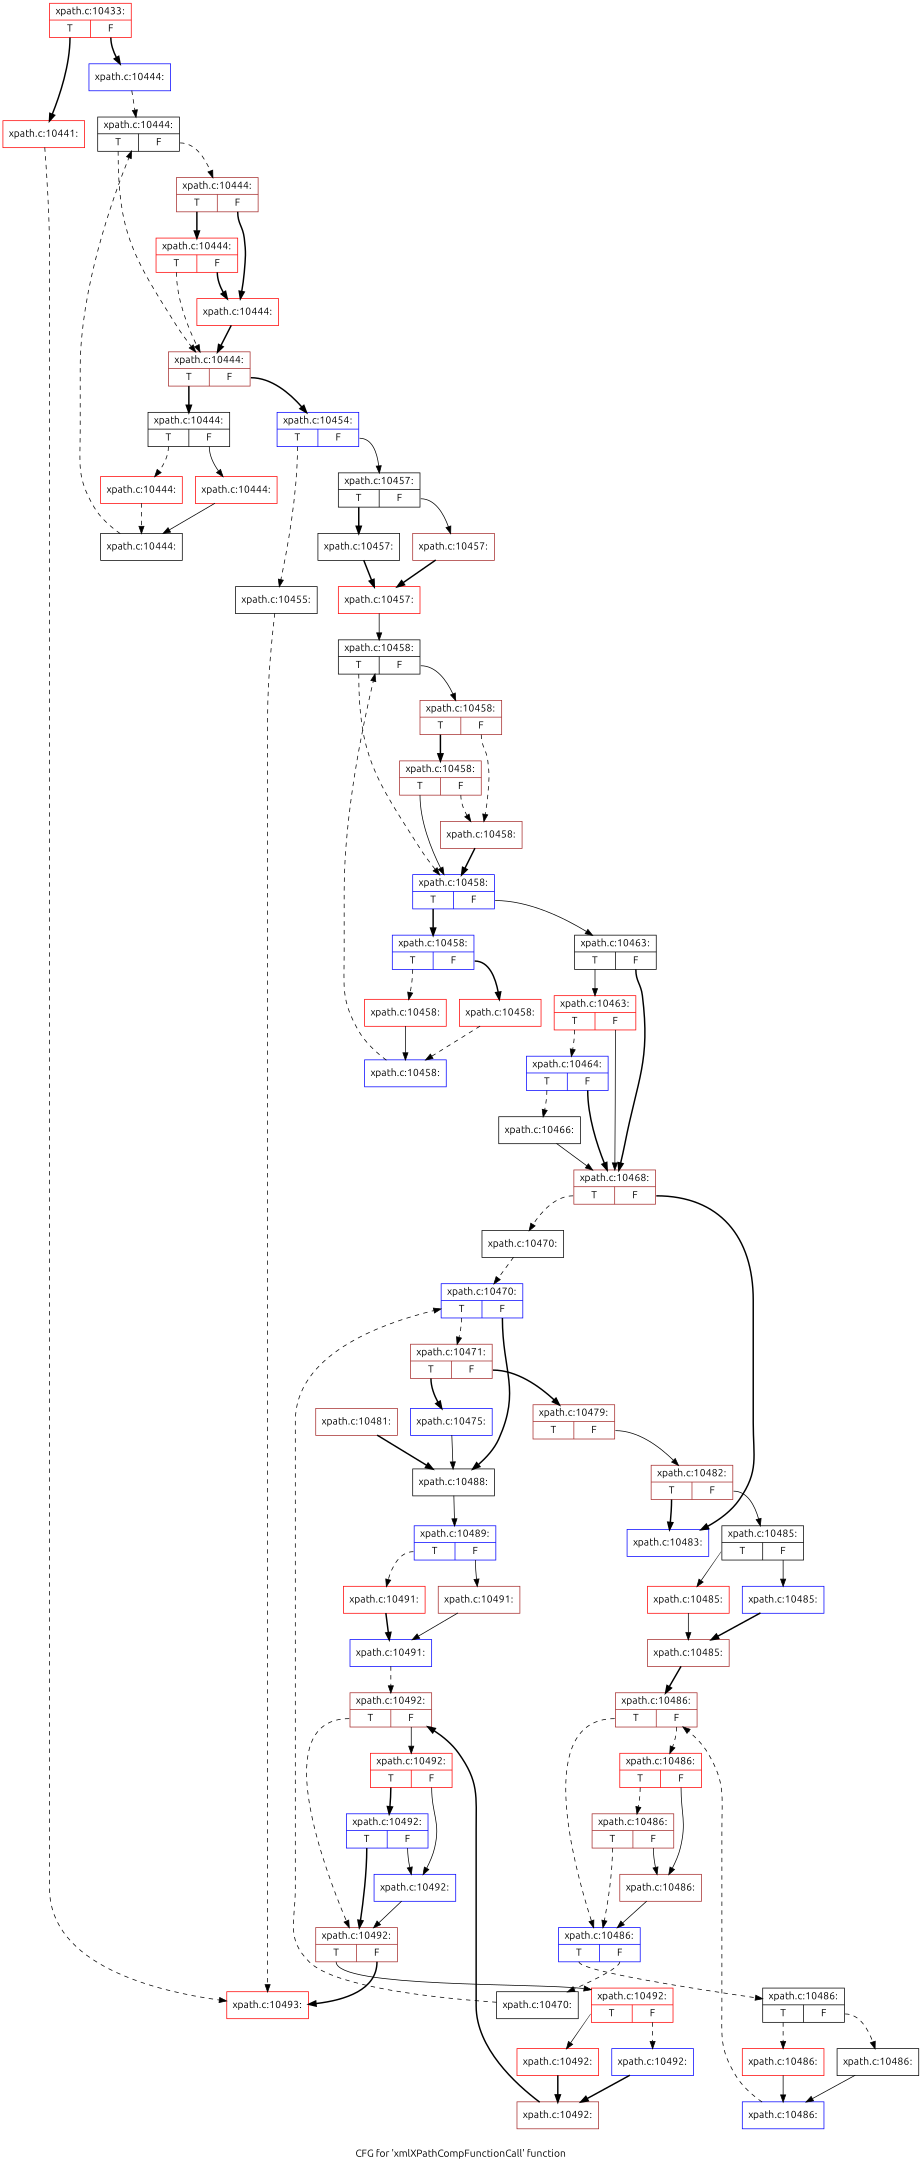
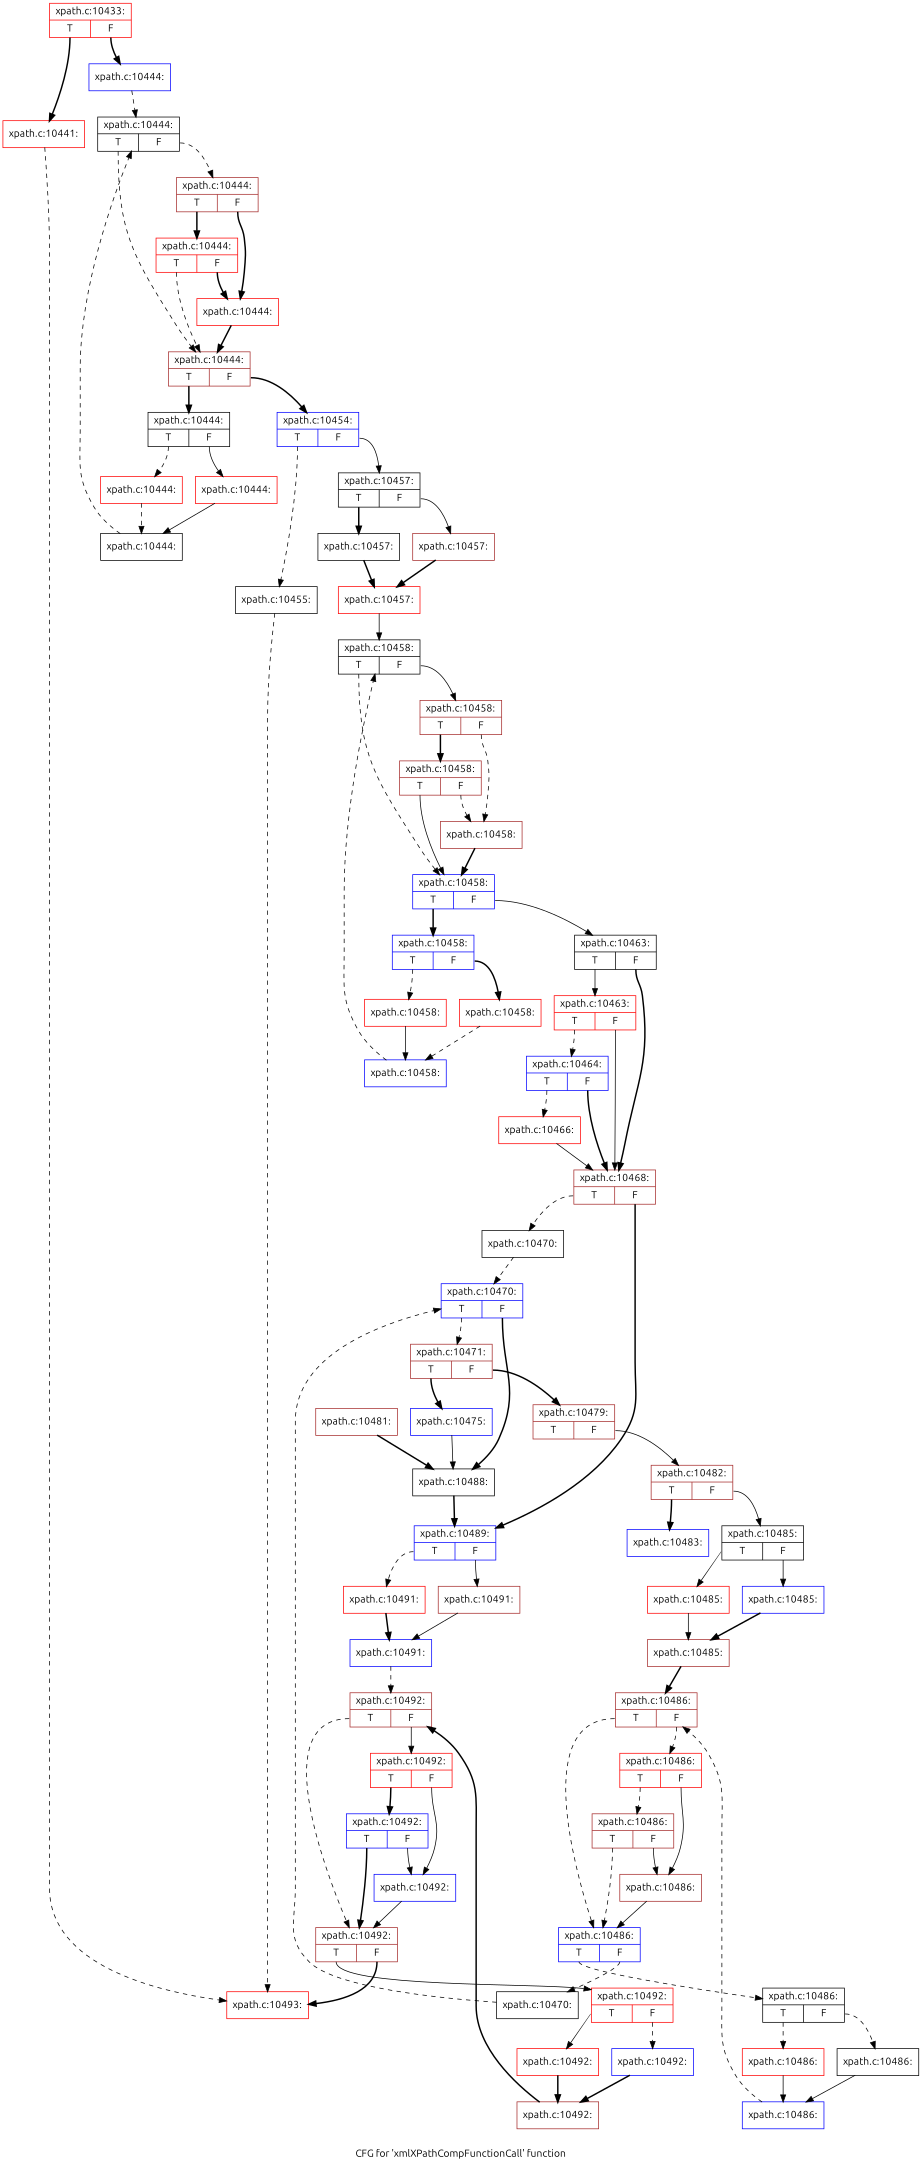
(540, 1130) -> (540, 1130)
(753, 1342) -> (636, 1397)
(454, 1507) -> (454, 1507)
